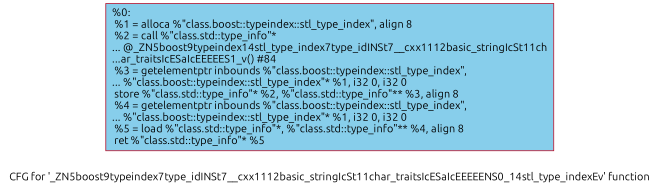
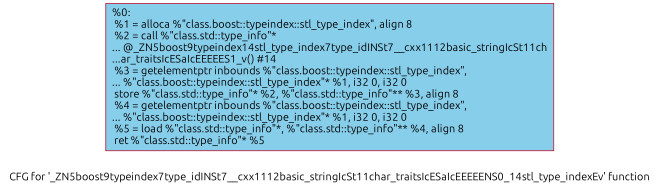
(195, 59) -> (195, 59)
